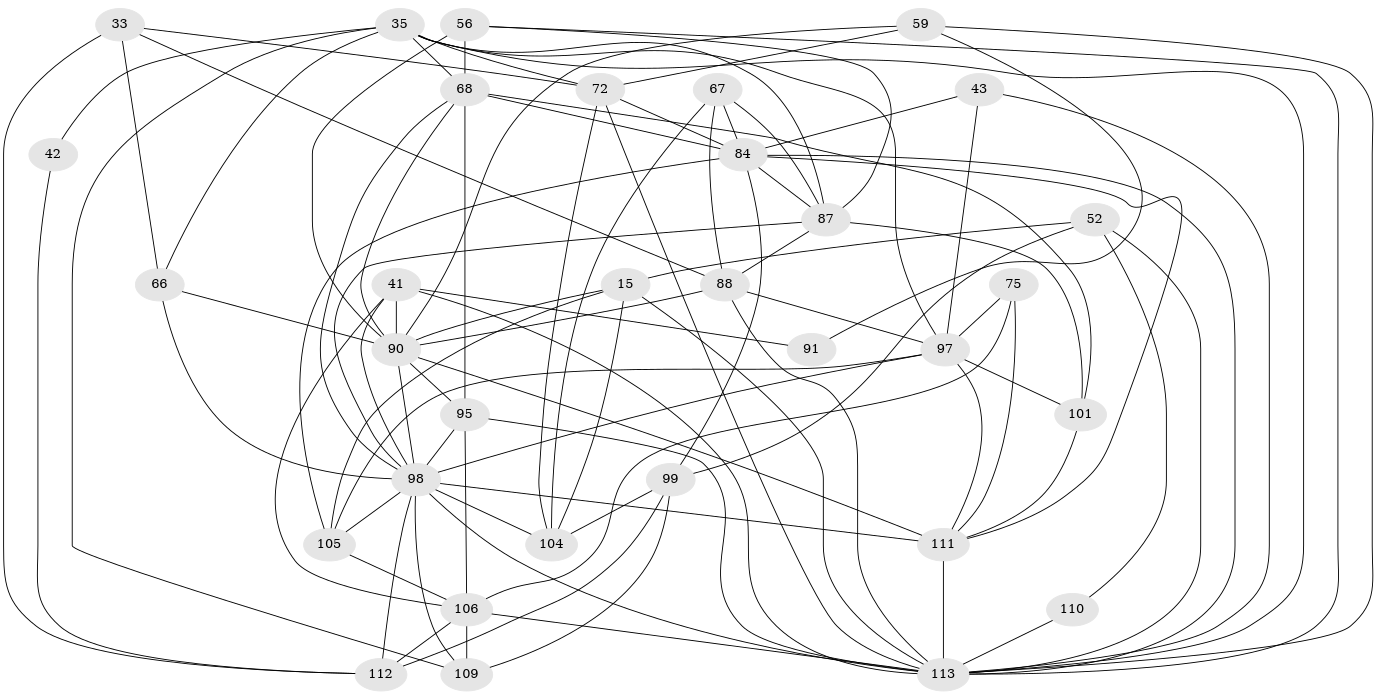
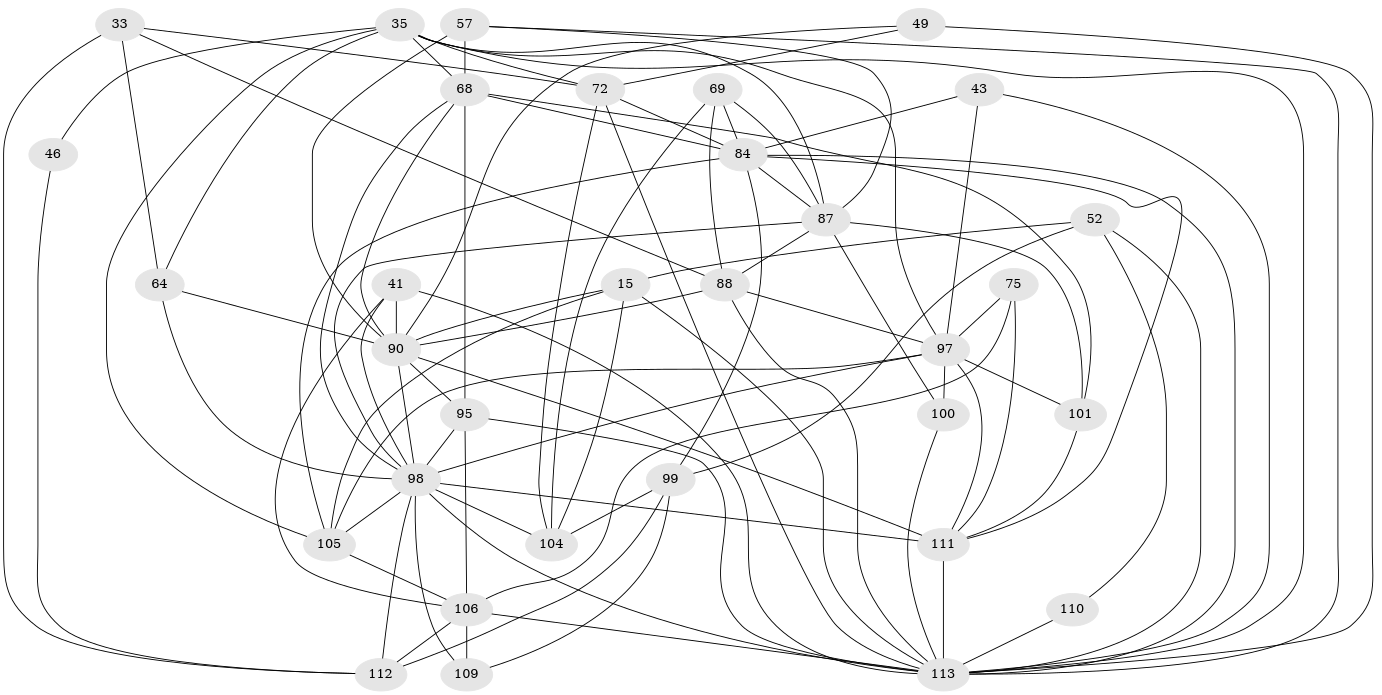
(465, 25) -> (465, 25)
(921, 25) -> (921, 25)
(718, 90) -> (718, 90)
(53, 155) -> (53, 155)
(160, 285) -> (160, 285)
(812, 350) -> none
(72, 393) -> (110, 268)
none -> (943, 415)
